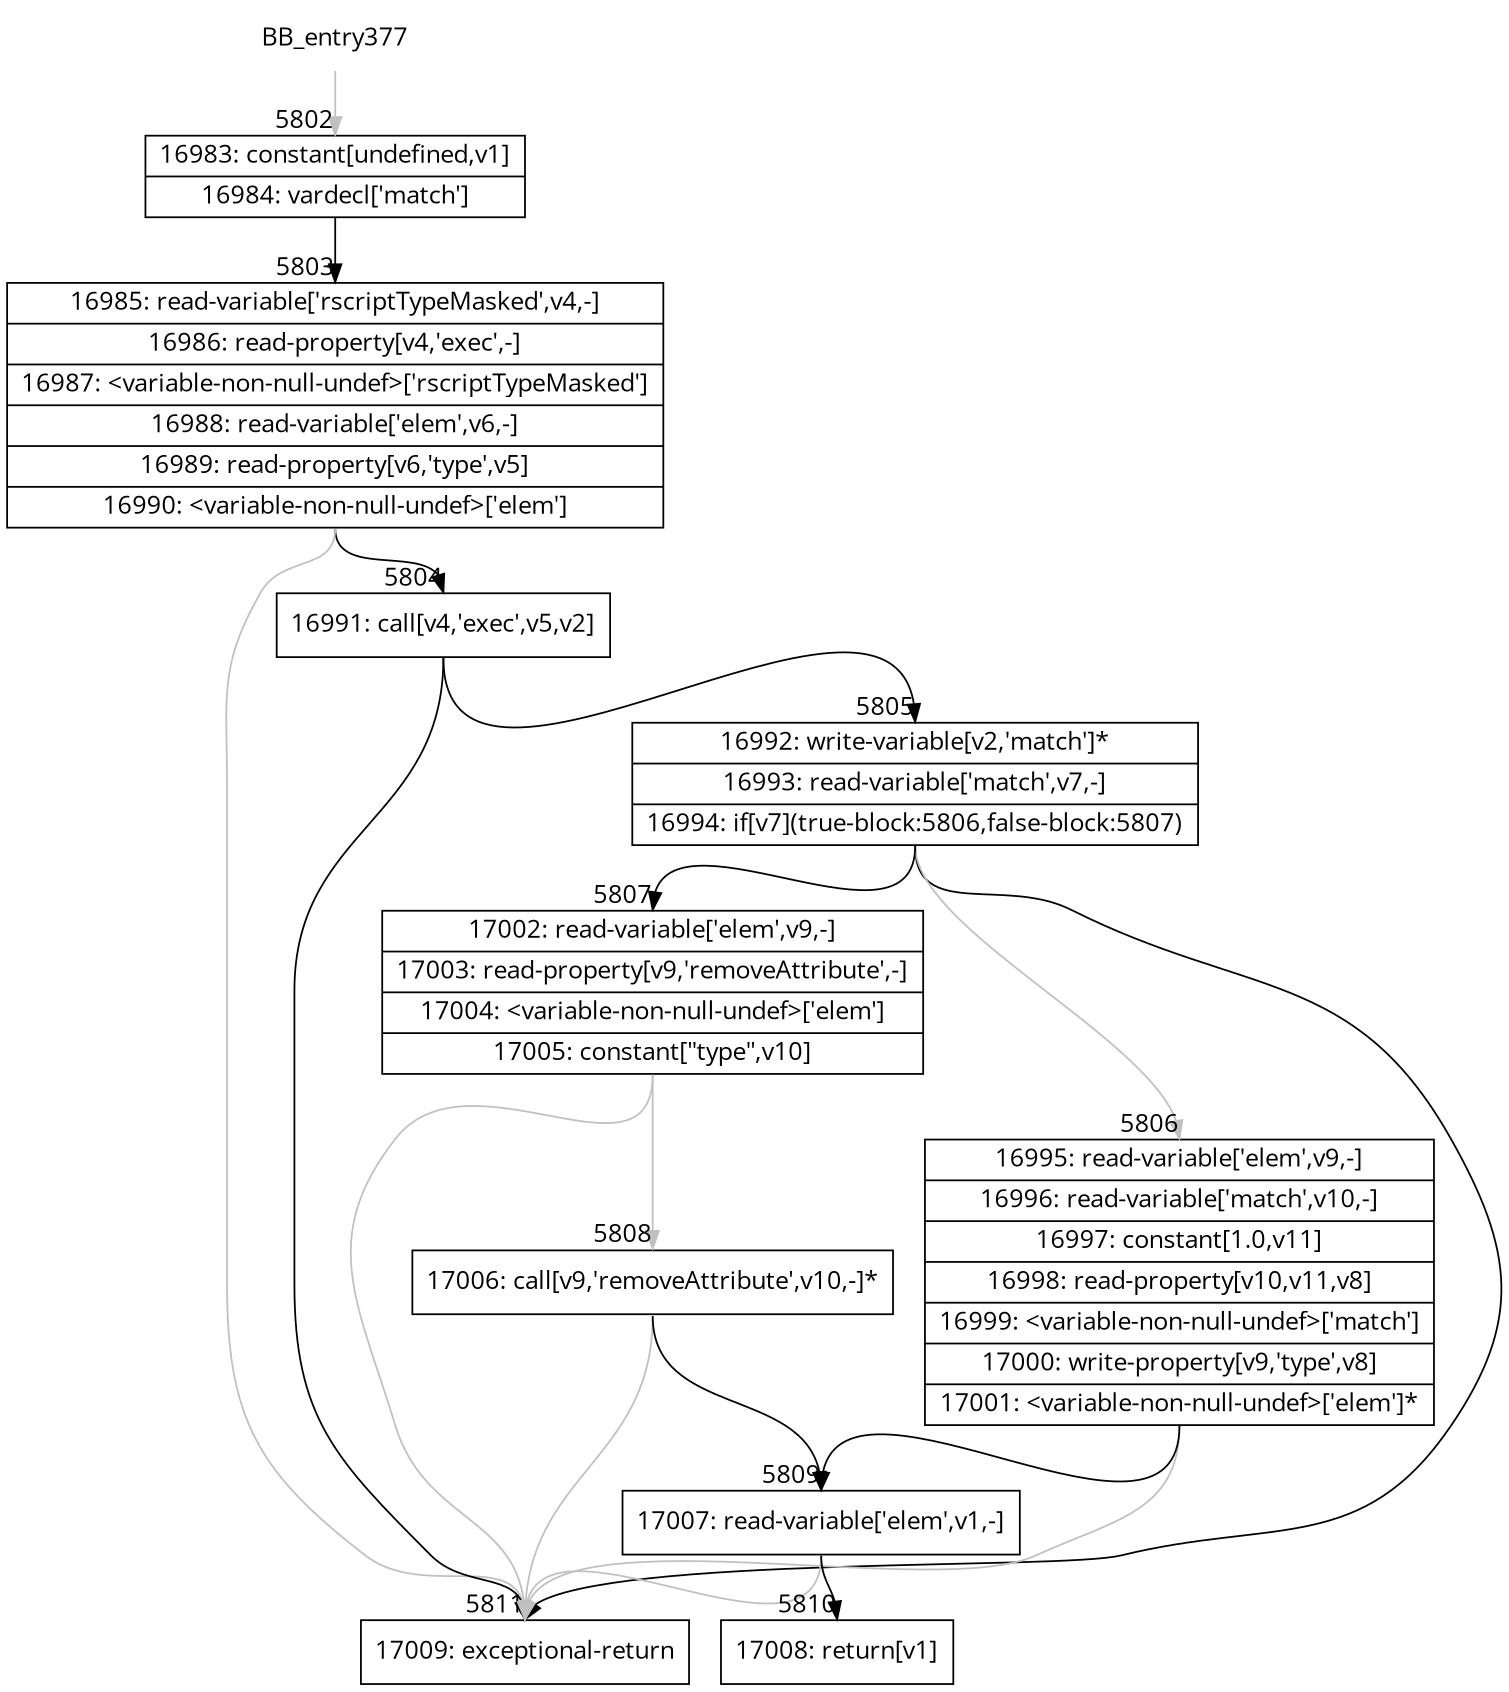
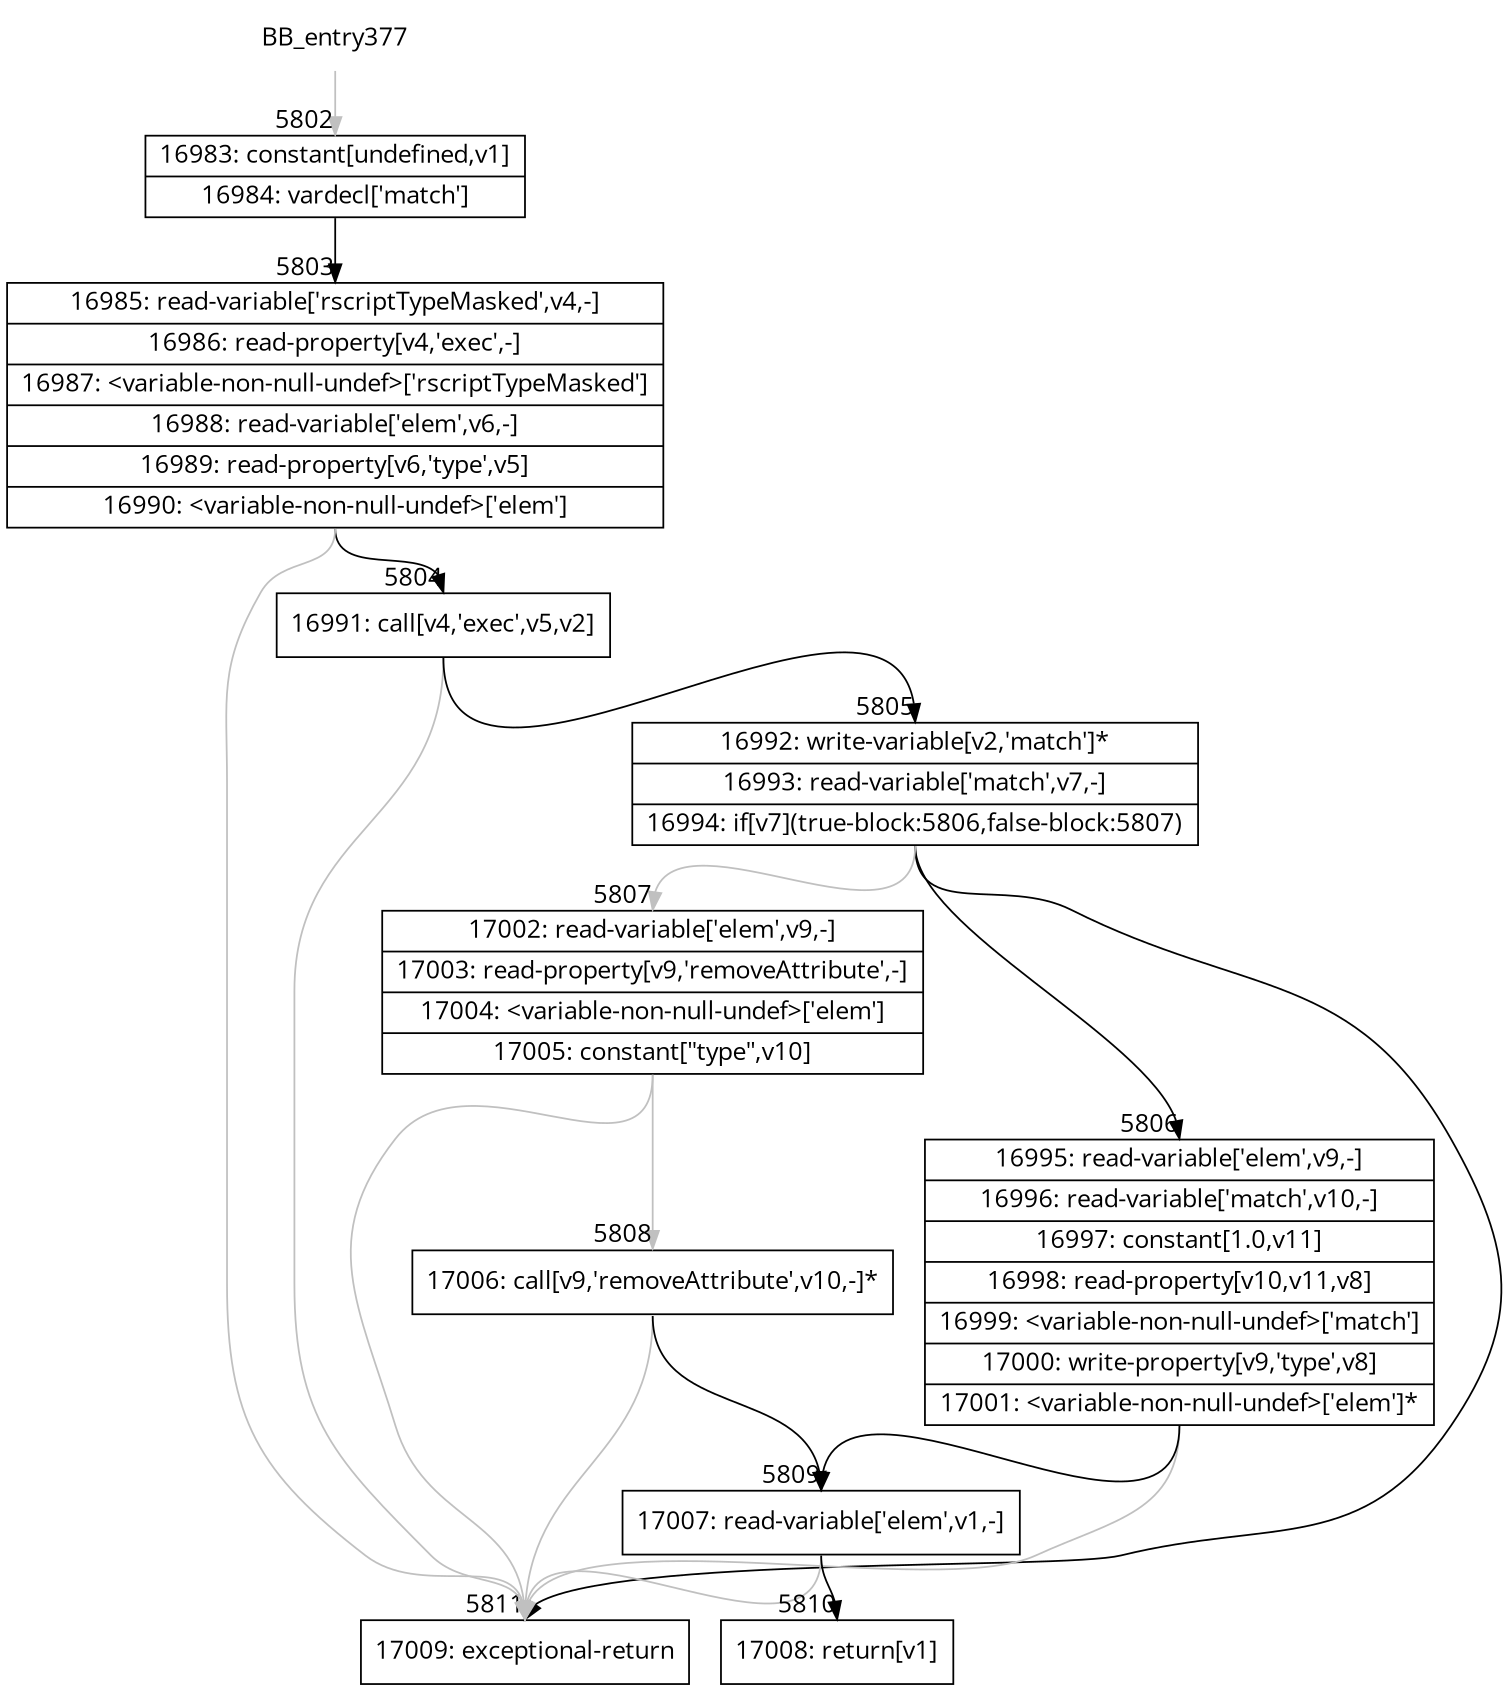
(793, 880) -> (793, 880)
(1040, 987) -> (1040, 987)
(294, 1160) -> (294, 1160)
